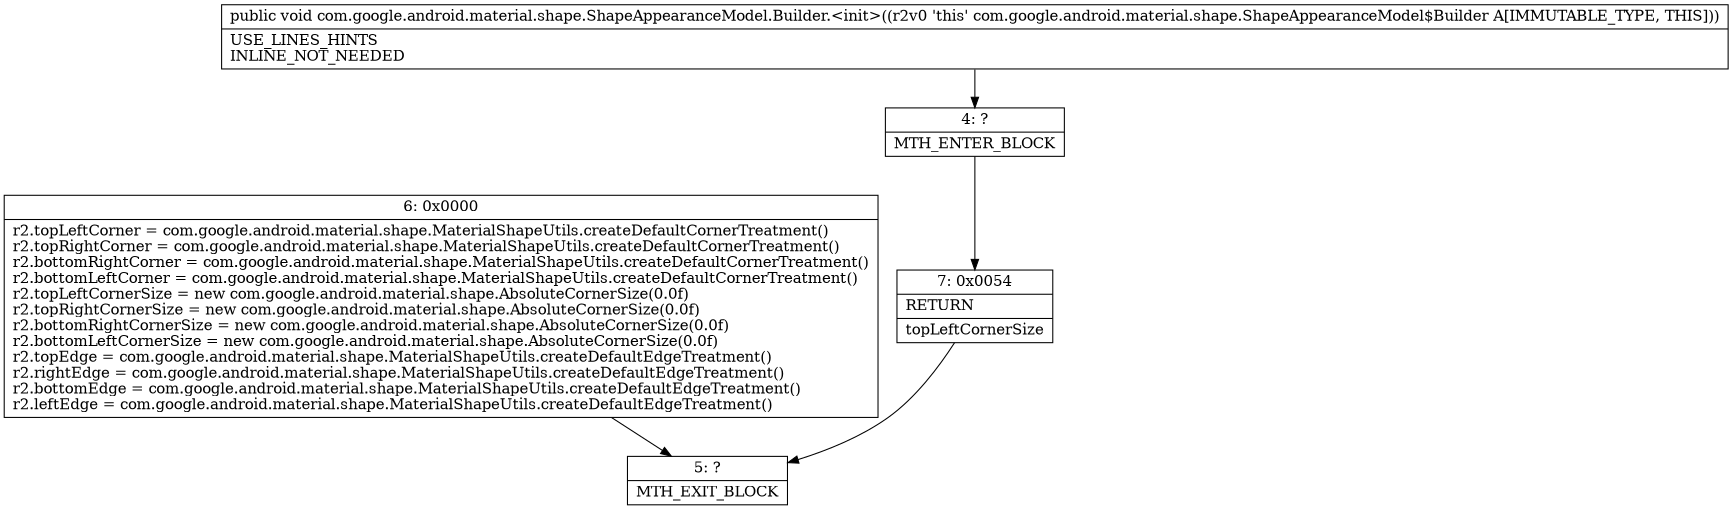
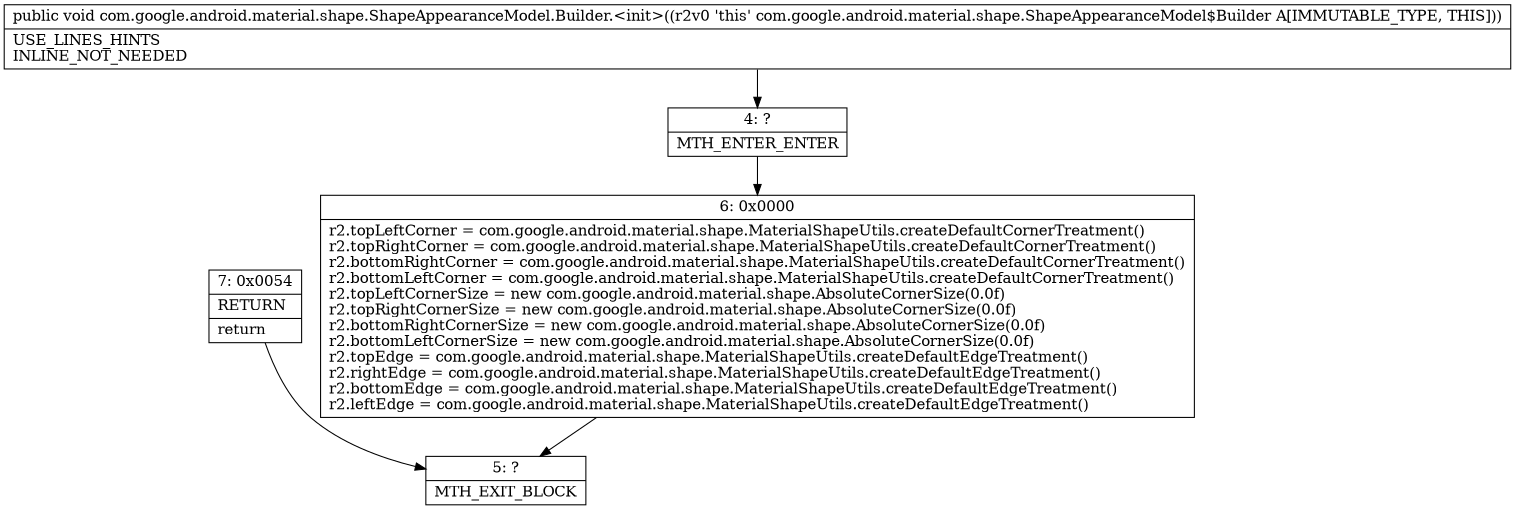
(975, 144) -> (757, 144)
(975, 208) -> (757, 170)
(975, 330) -> (242, 330)
